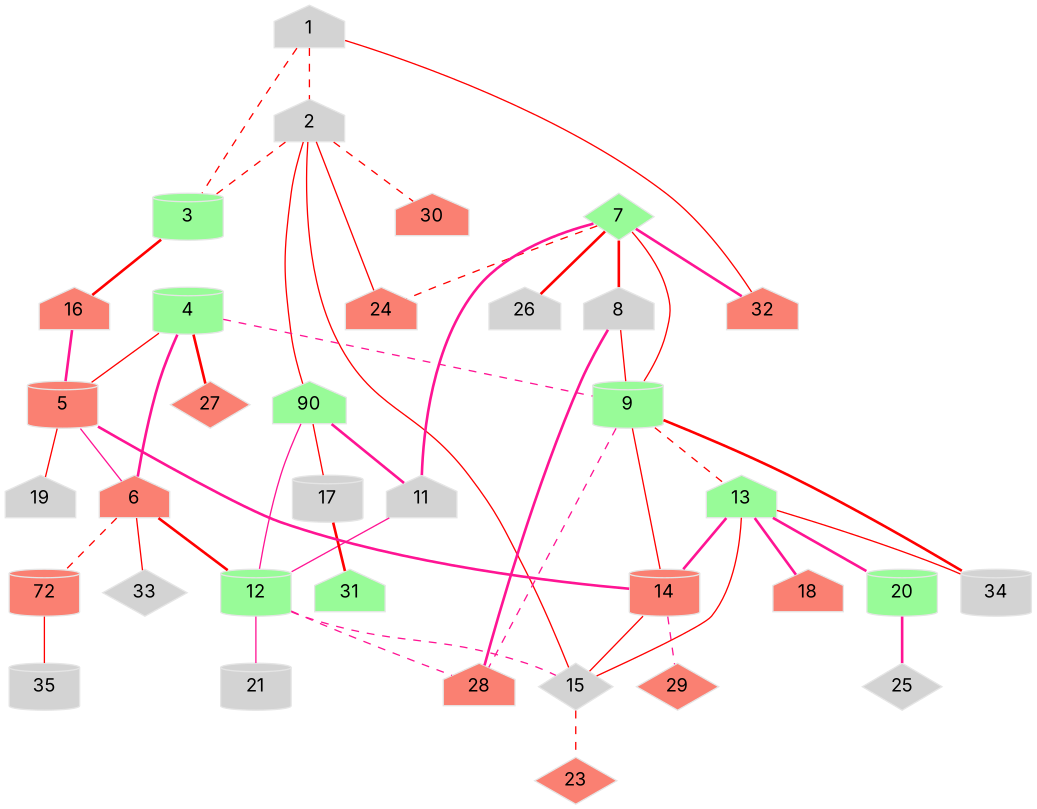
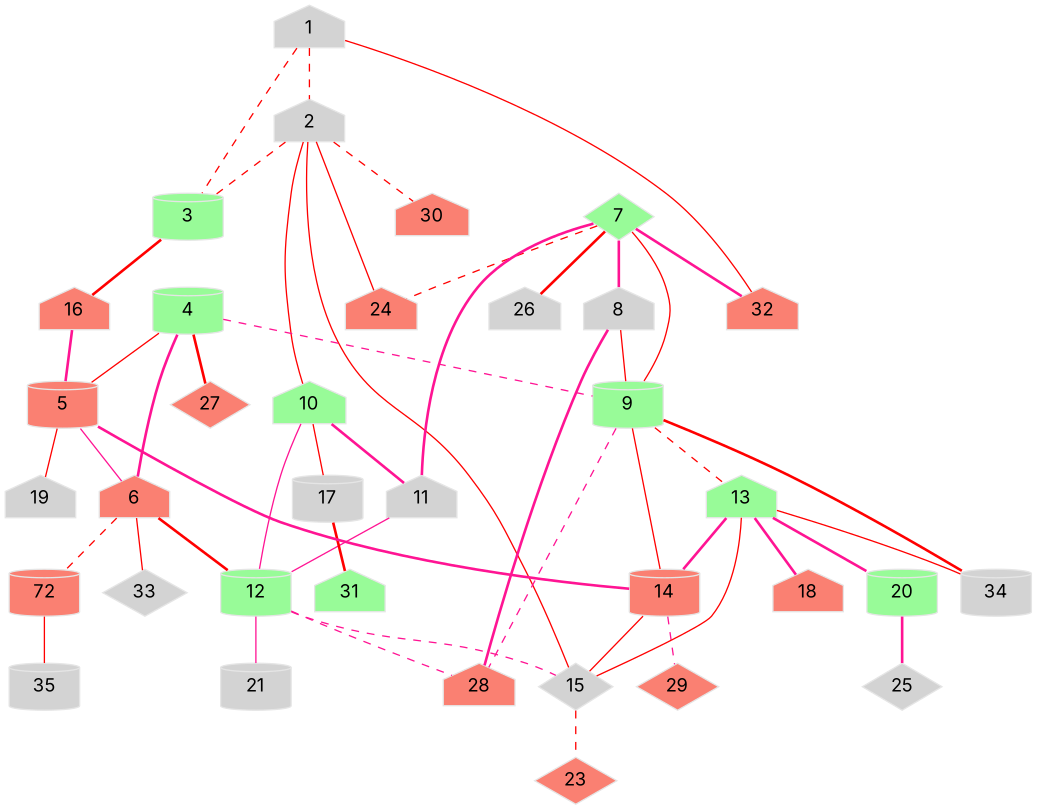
(619, 264) -> (619, 264)
(309, 405) -> (309, 405)
